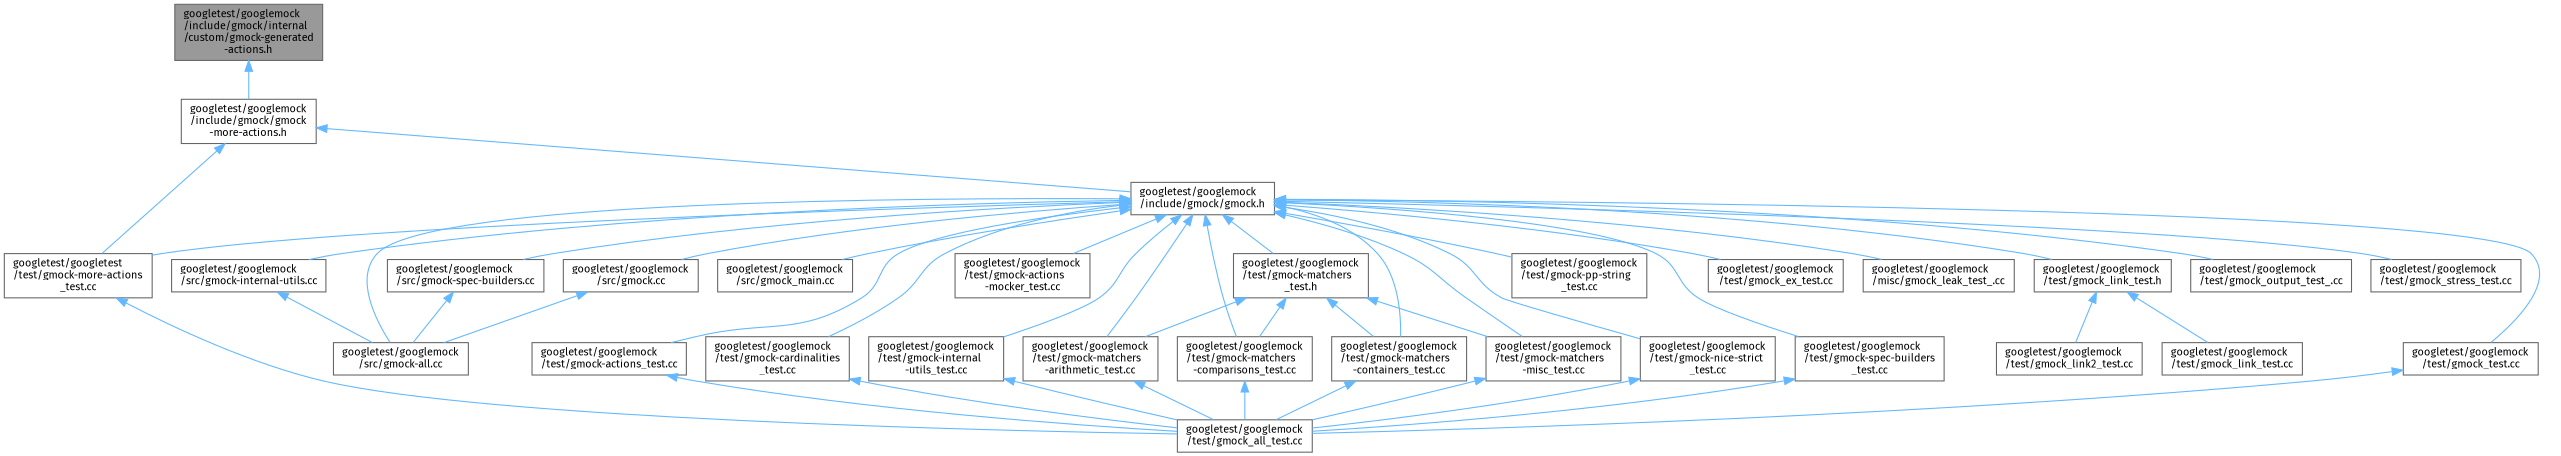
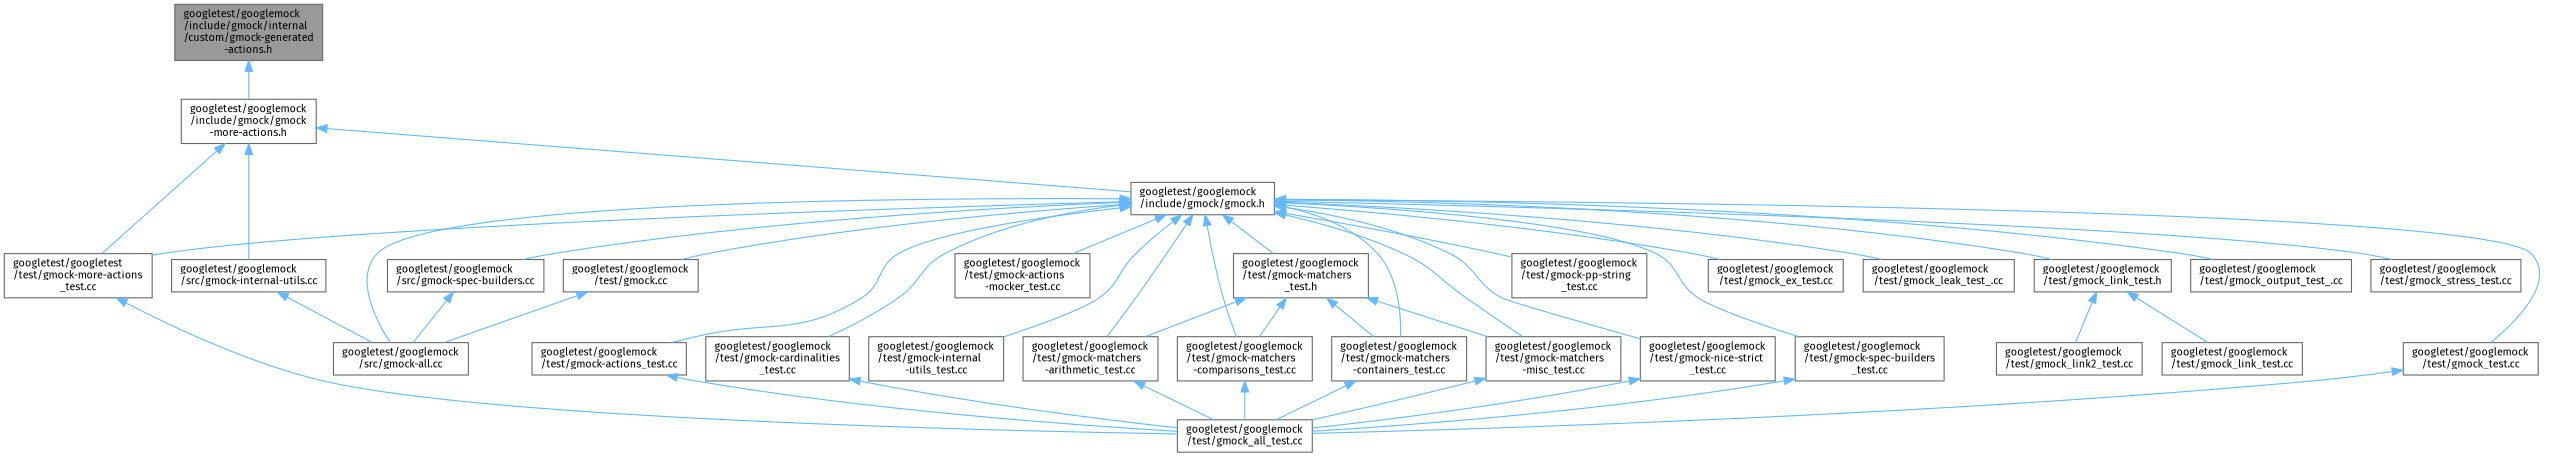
(531, 232) -> (249, 207)
(631, 276) -> (631, 276)
(785, 276) -> none
(1939, 276) -> (1939, 276)
(1096, 401) -> none
